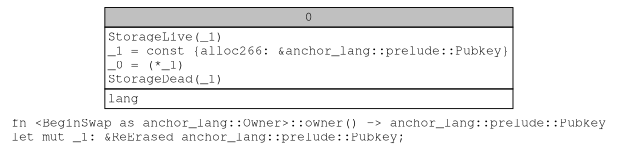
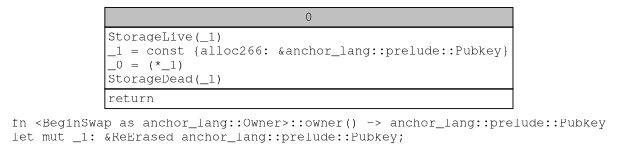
(124, 98) -> (131, 98)
